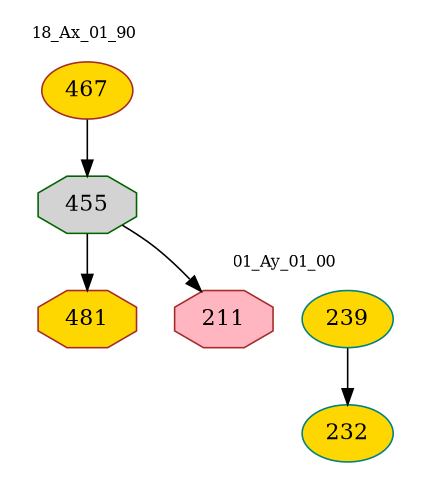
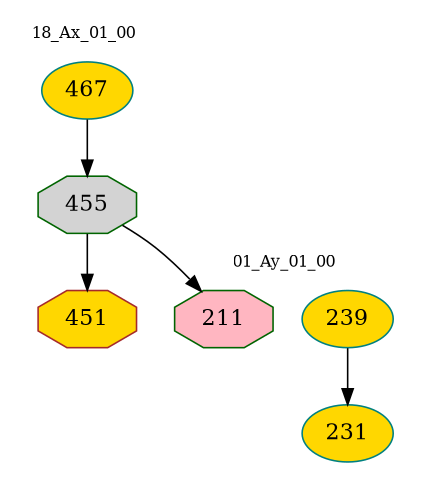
(84, 34) -> (84, 34)
(87, 90) -> (87, 90)
(87, 319) -> (87, 319)
(224, 319) -> (224, 319)
(348, 433) -> (348, 433)
